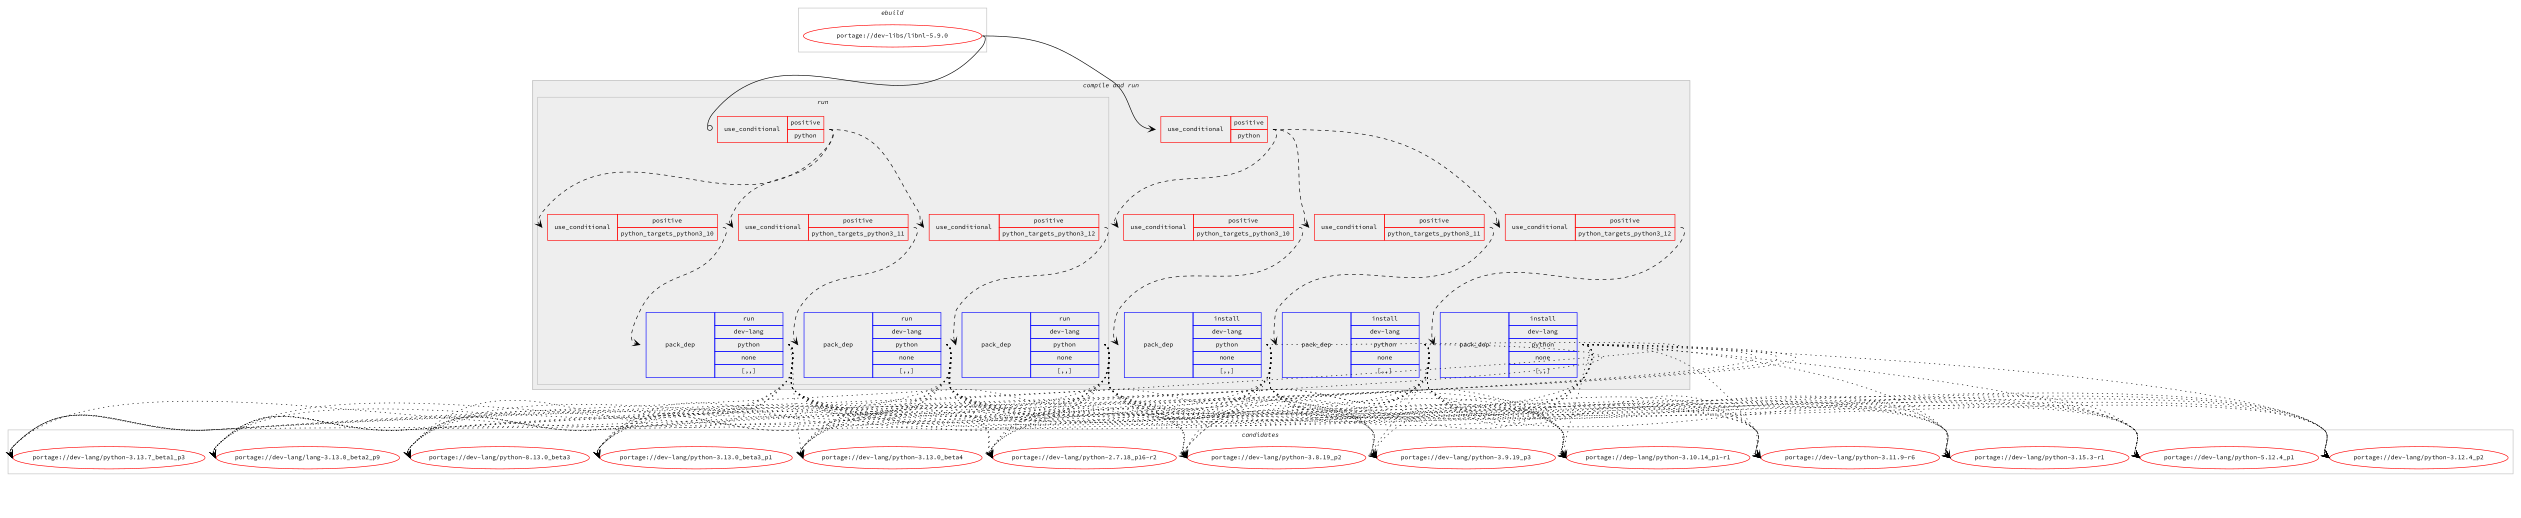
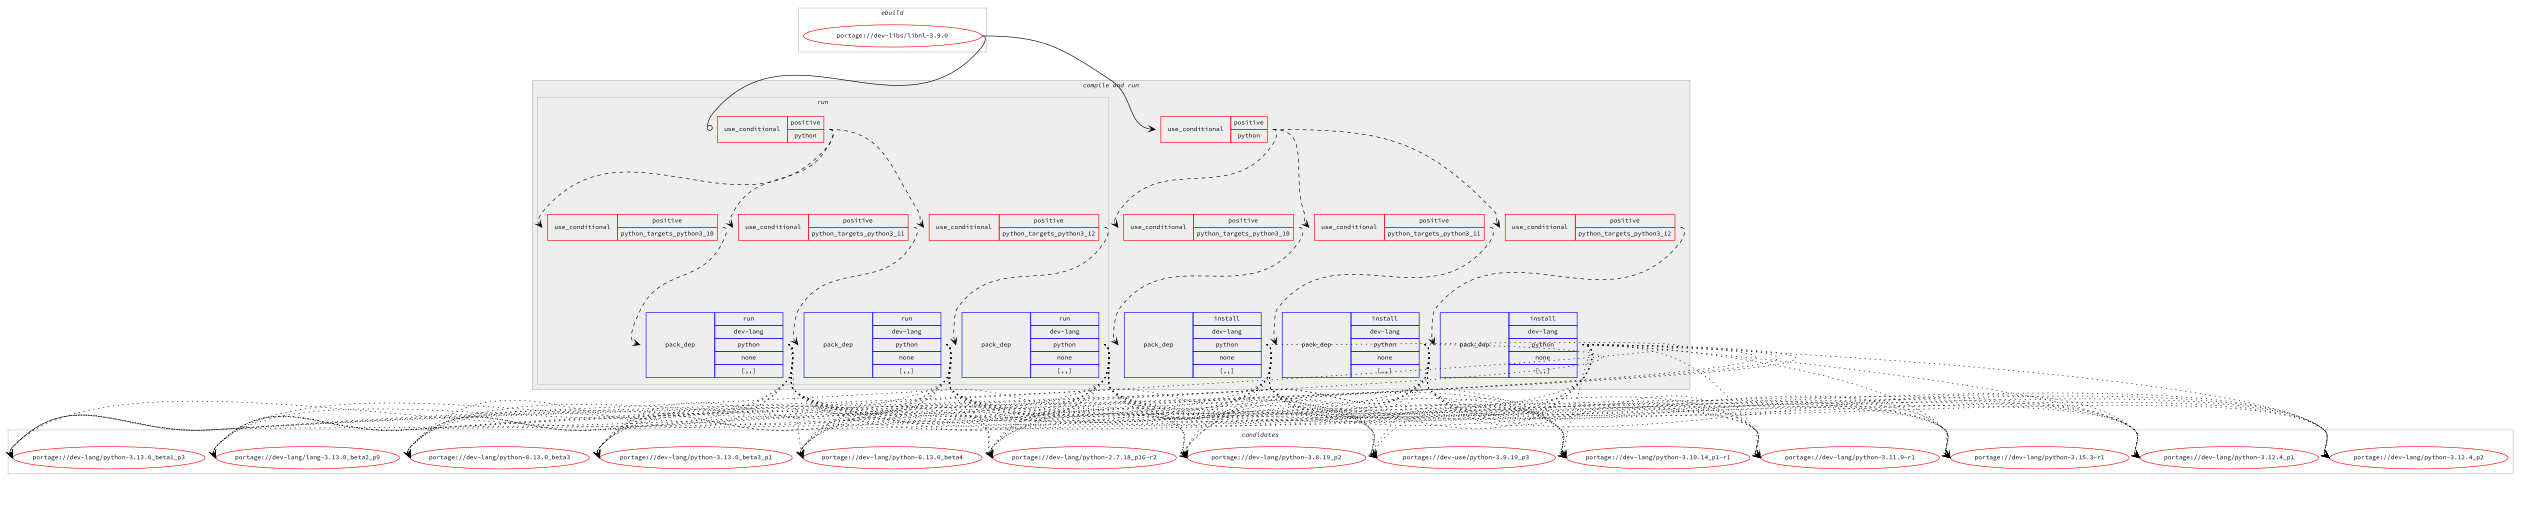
(893, 36) -> (893, 36)
(109, 458) -> (109, 458)
(893, 458) -> (893, 458)
(1466, 458) -> (1466, 458)
(1658, 458) -> (1658, 458)
(1850, 458) -> (1850, 458)
(2229, 458) -> (2229, 458)
